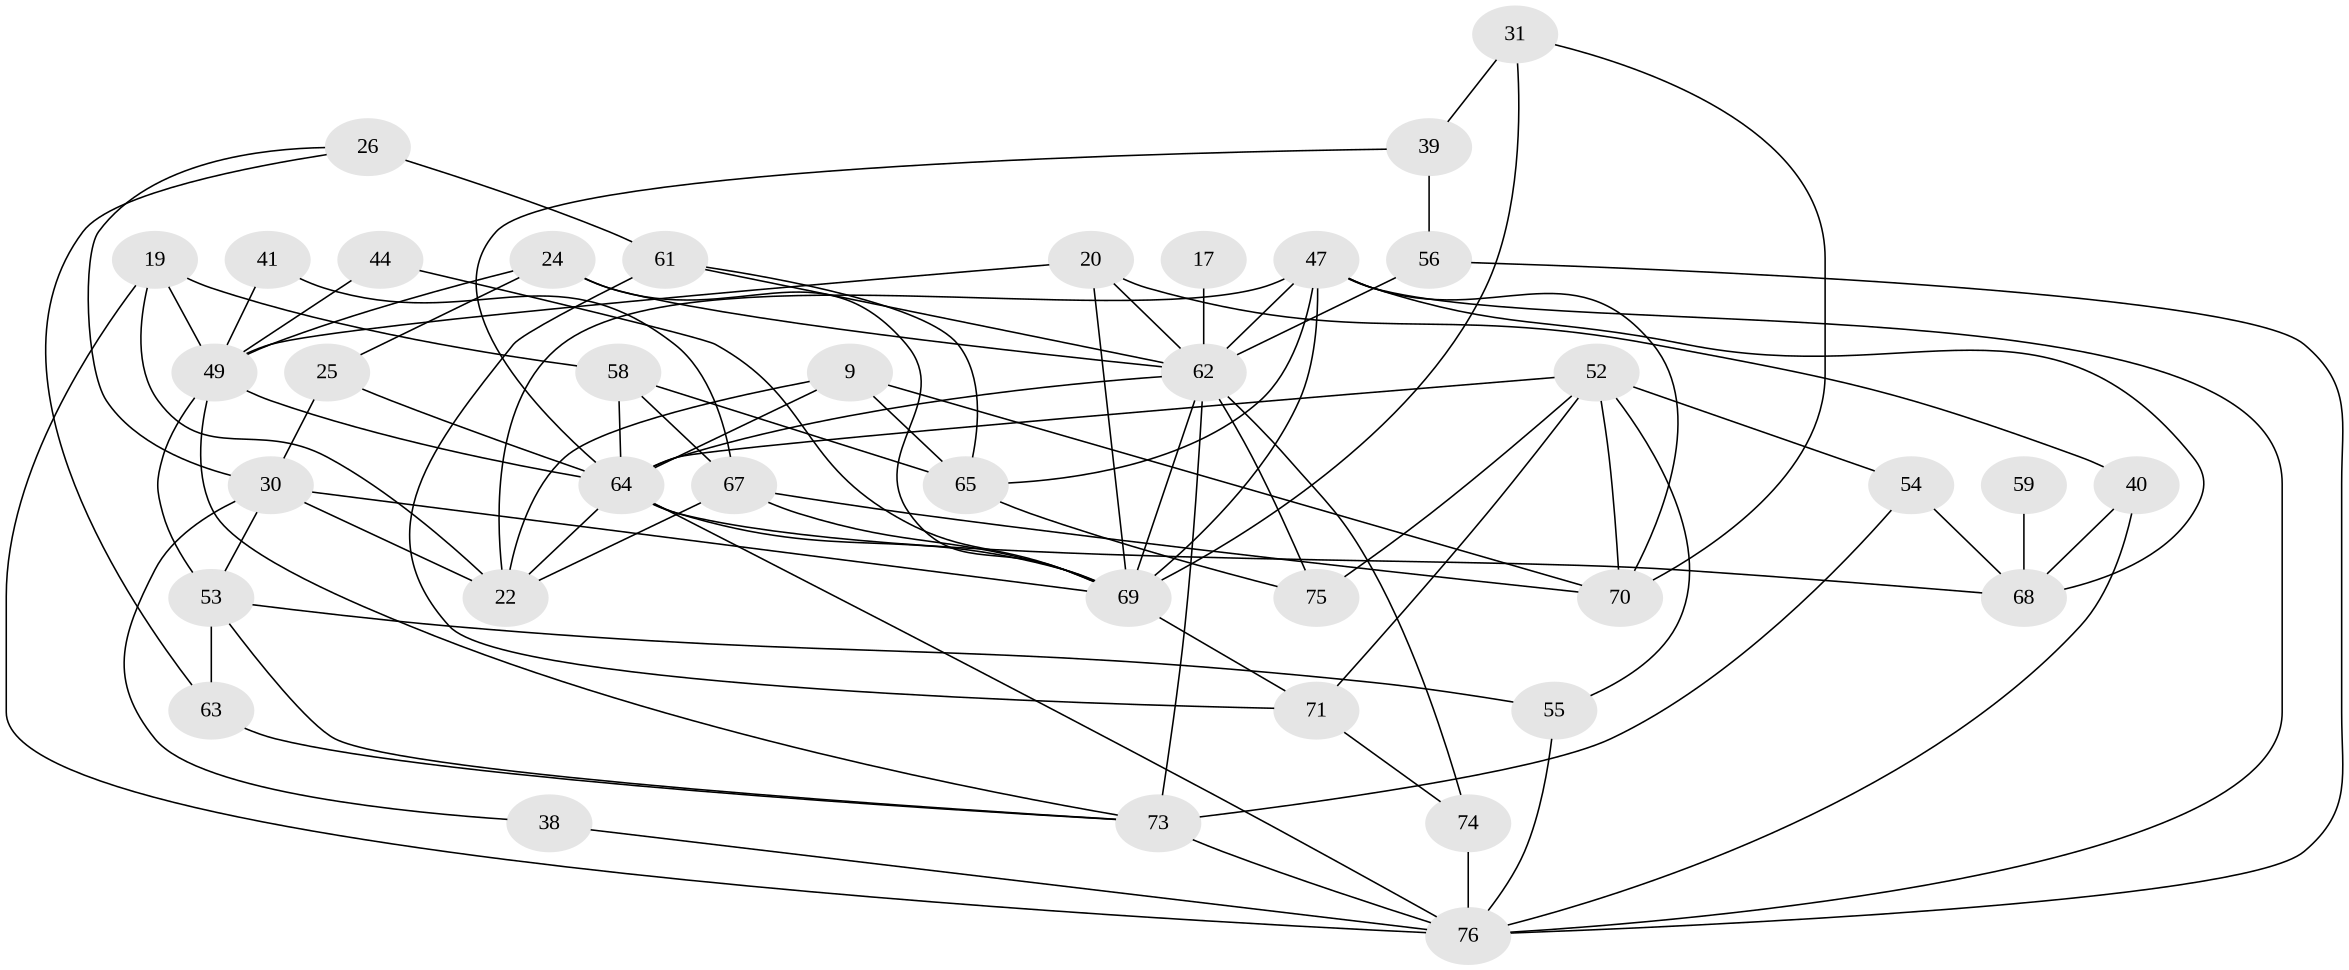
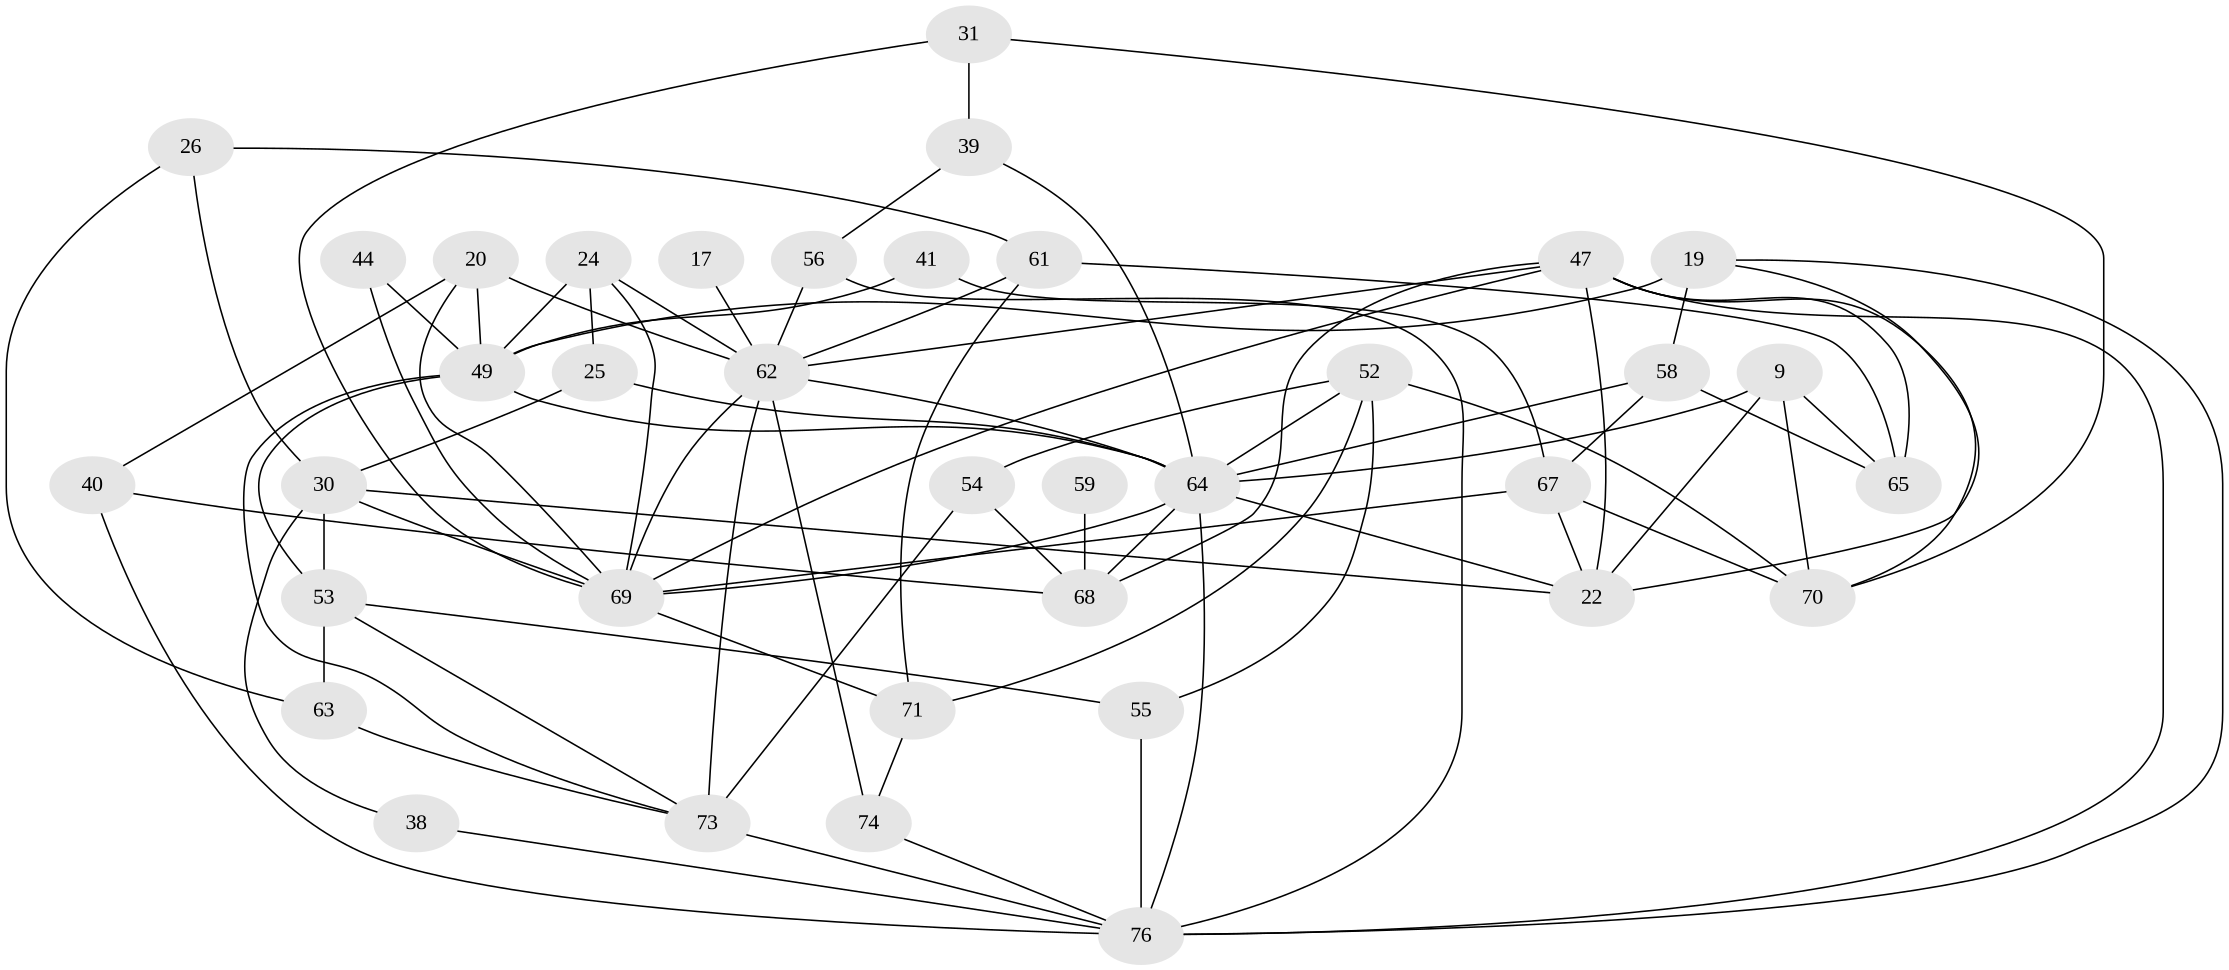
(1316, 598) -> none
